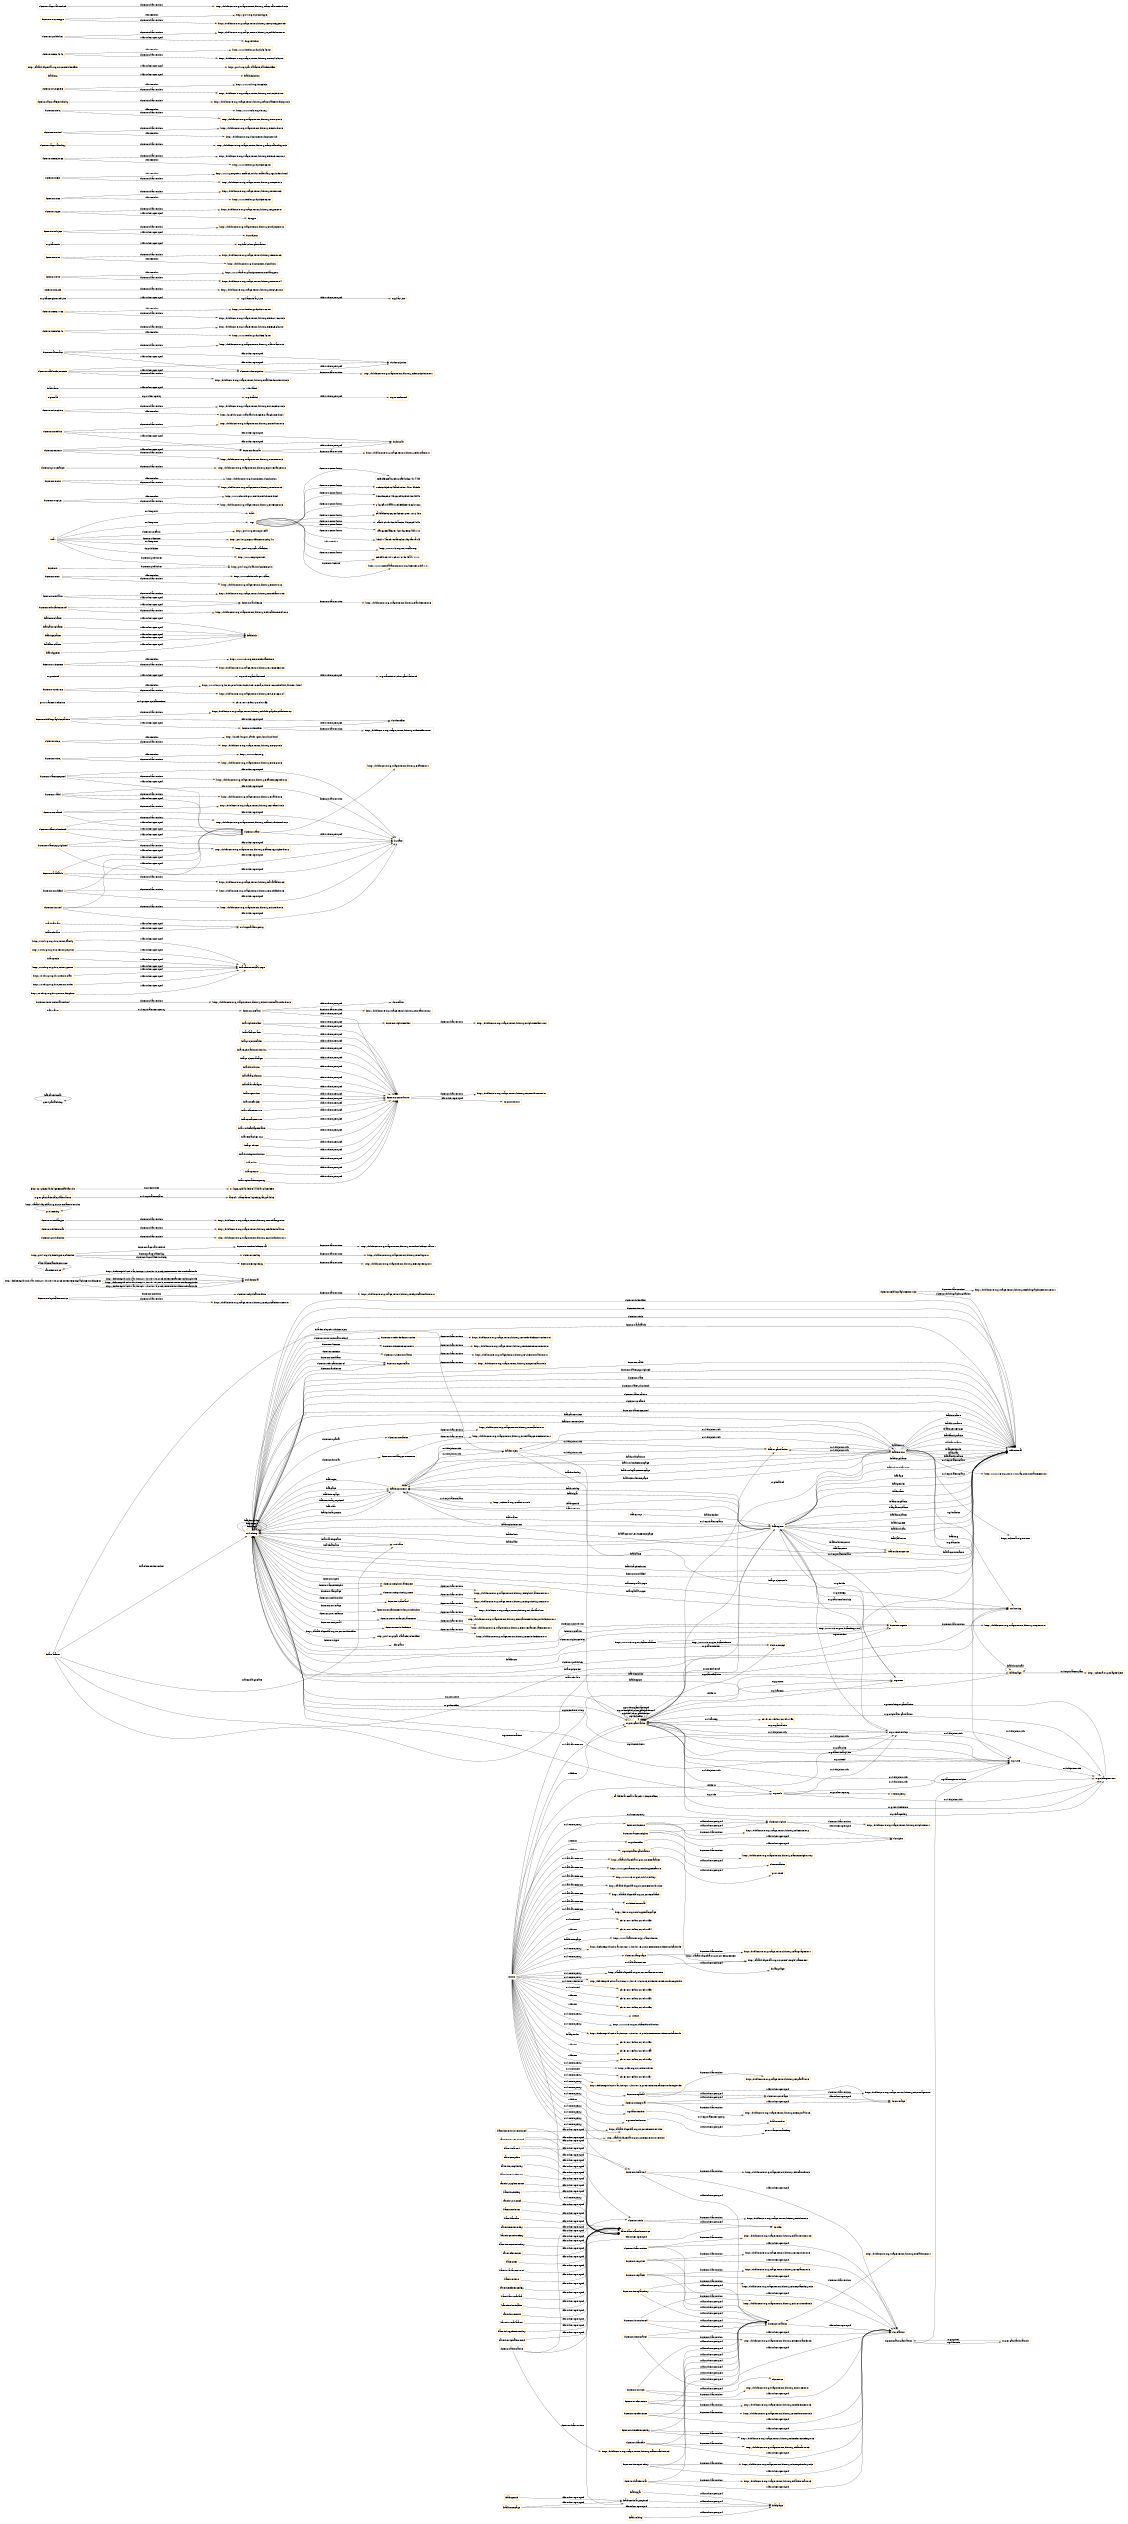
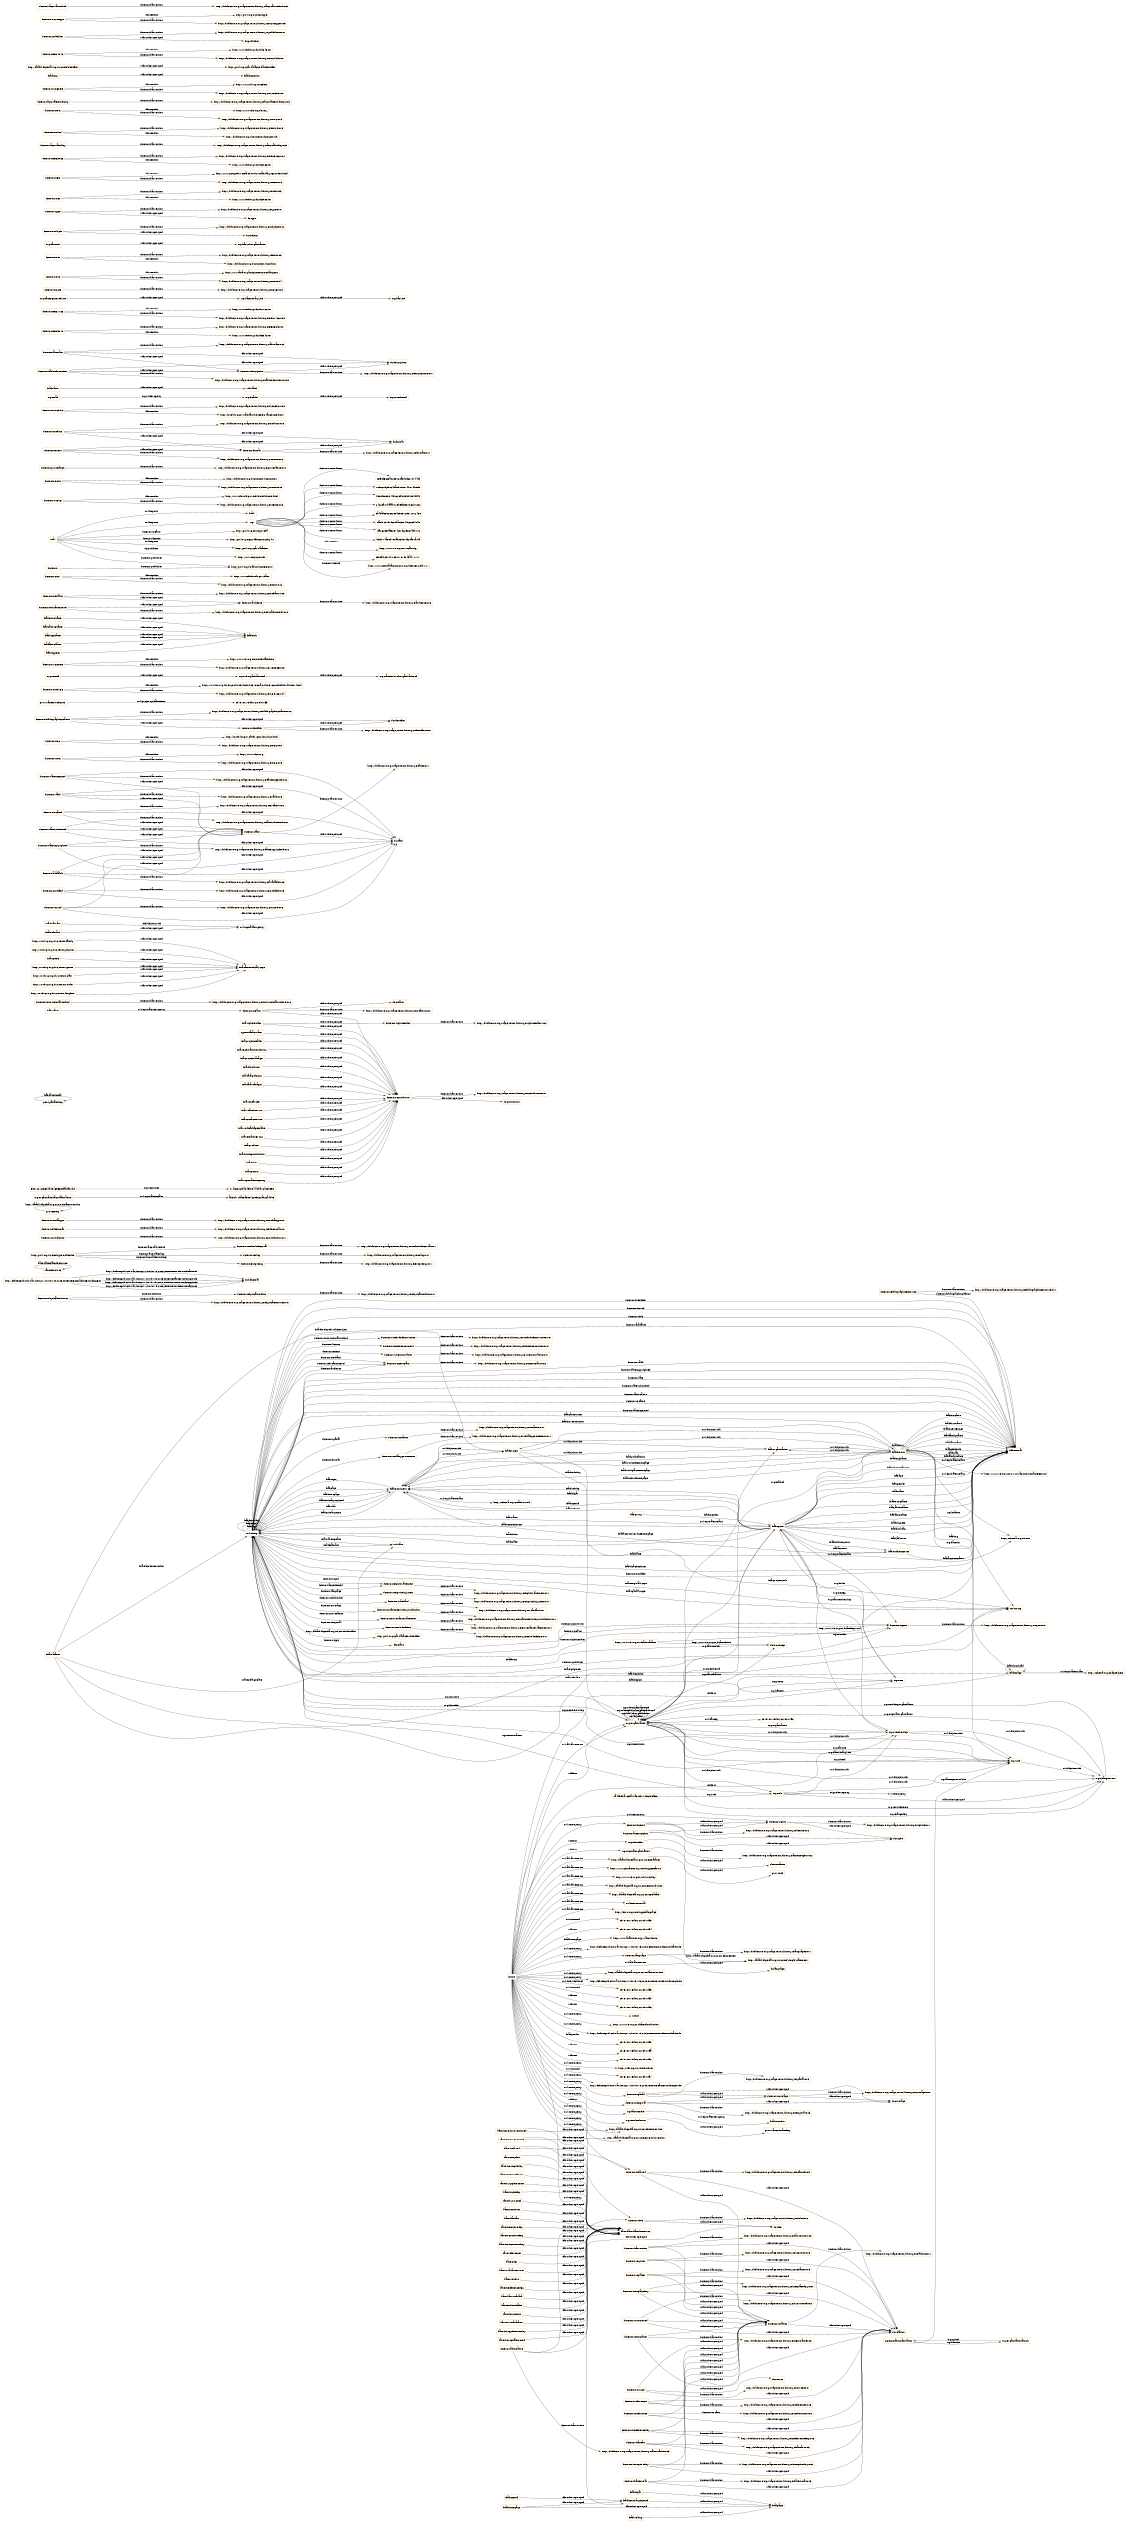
(152, 924) -> (152, 924)
(252, 1032) -> (252, 1032)
(252, 1093) -> none
(970, 1554) -> (960, 1561)
(953, 1800) -> (953, 1800)
(846, 2290) -> (817, 2270)
(711, 2412) -> (711, 2412)
